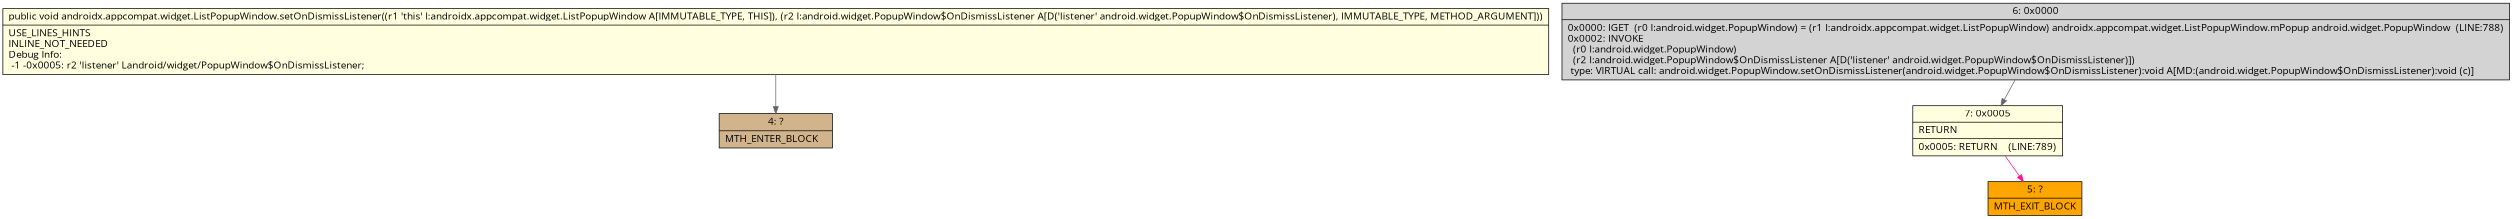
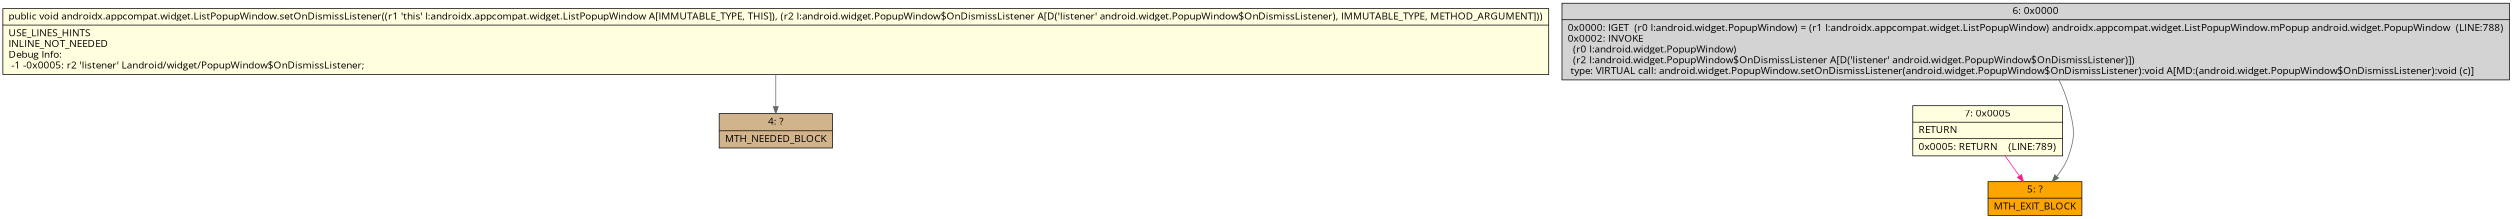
(2010, 90) -> (2073, 129)
(771, 139) -> (776, 139)
